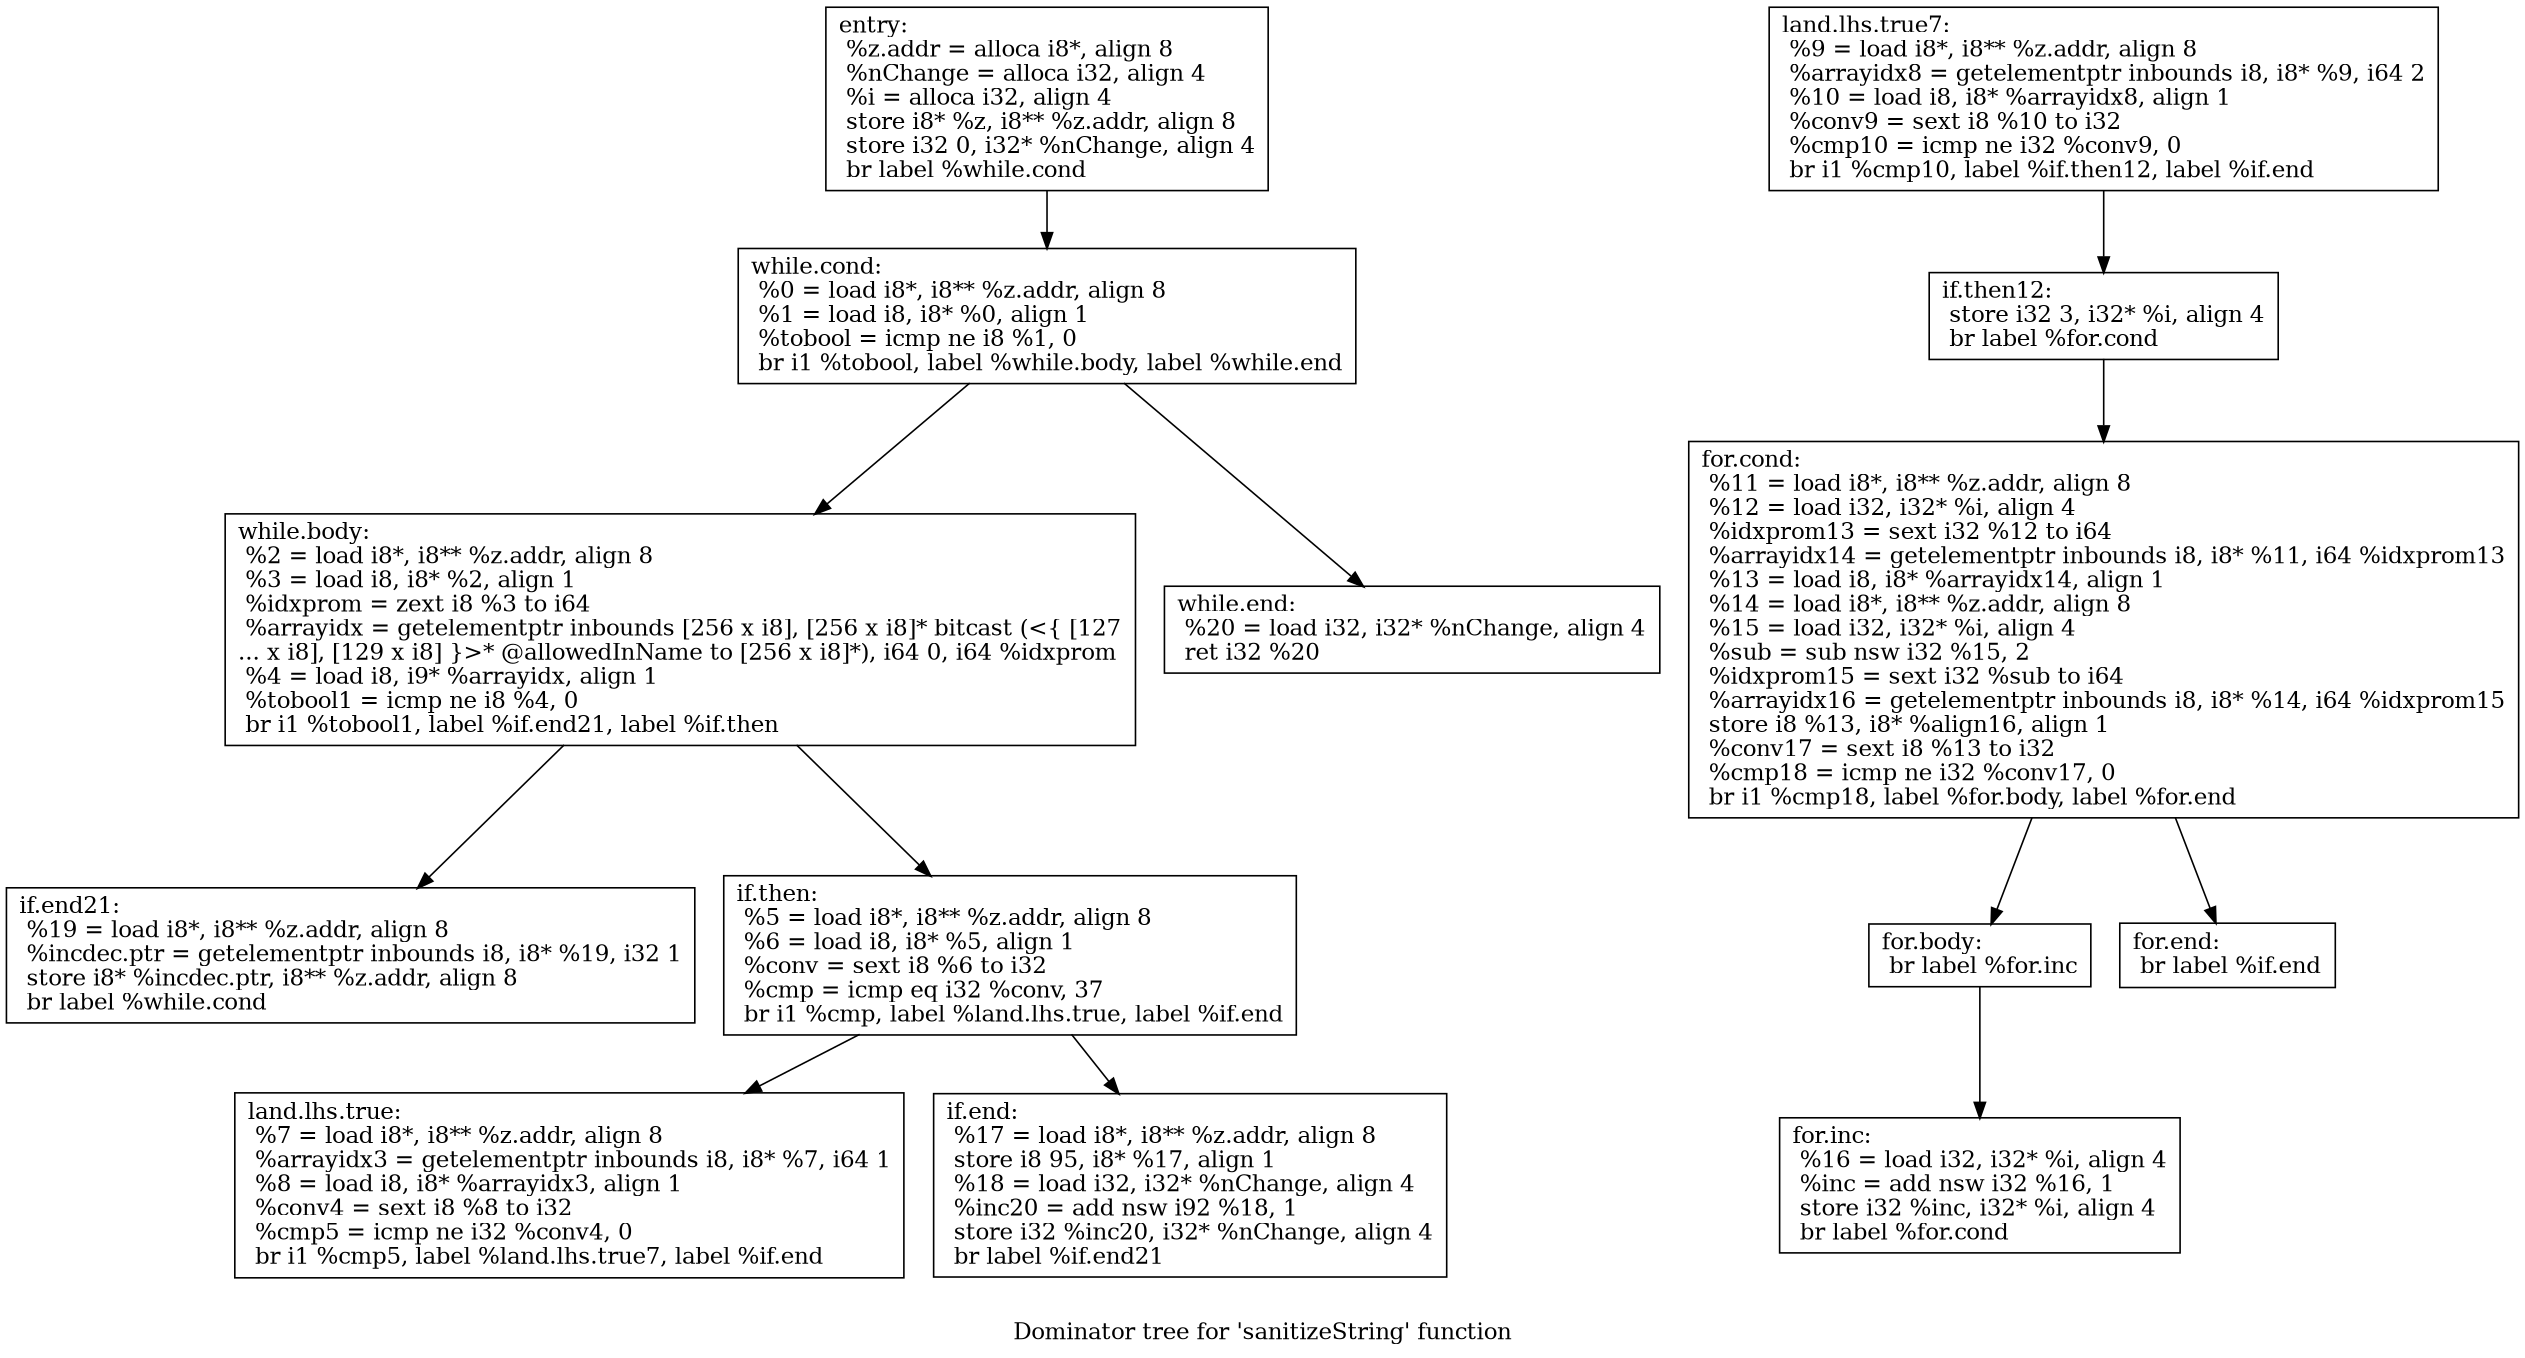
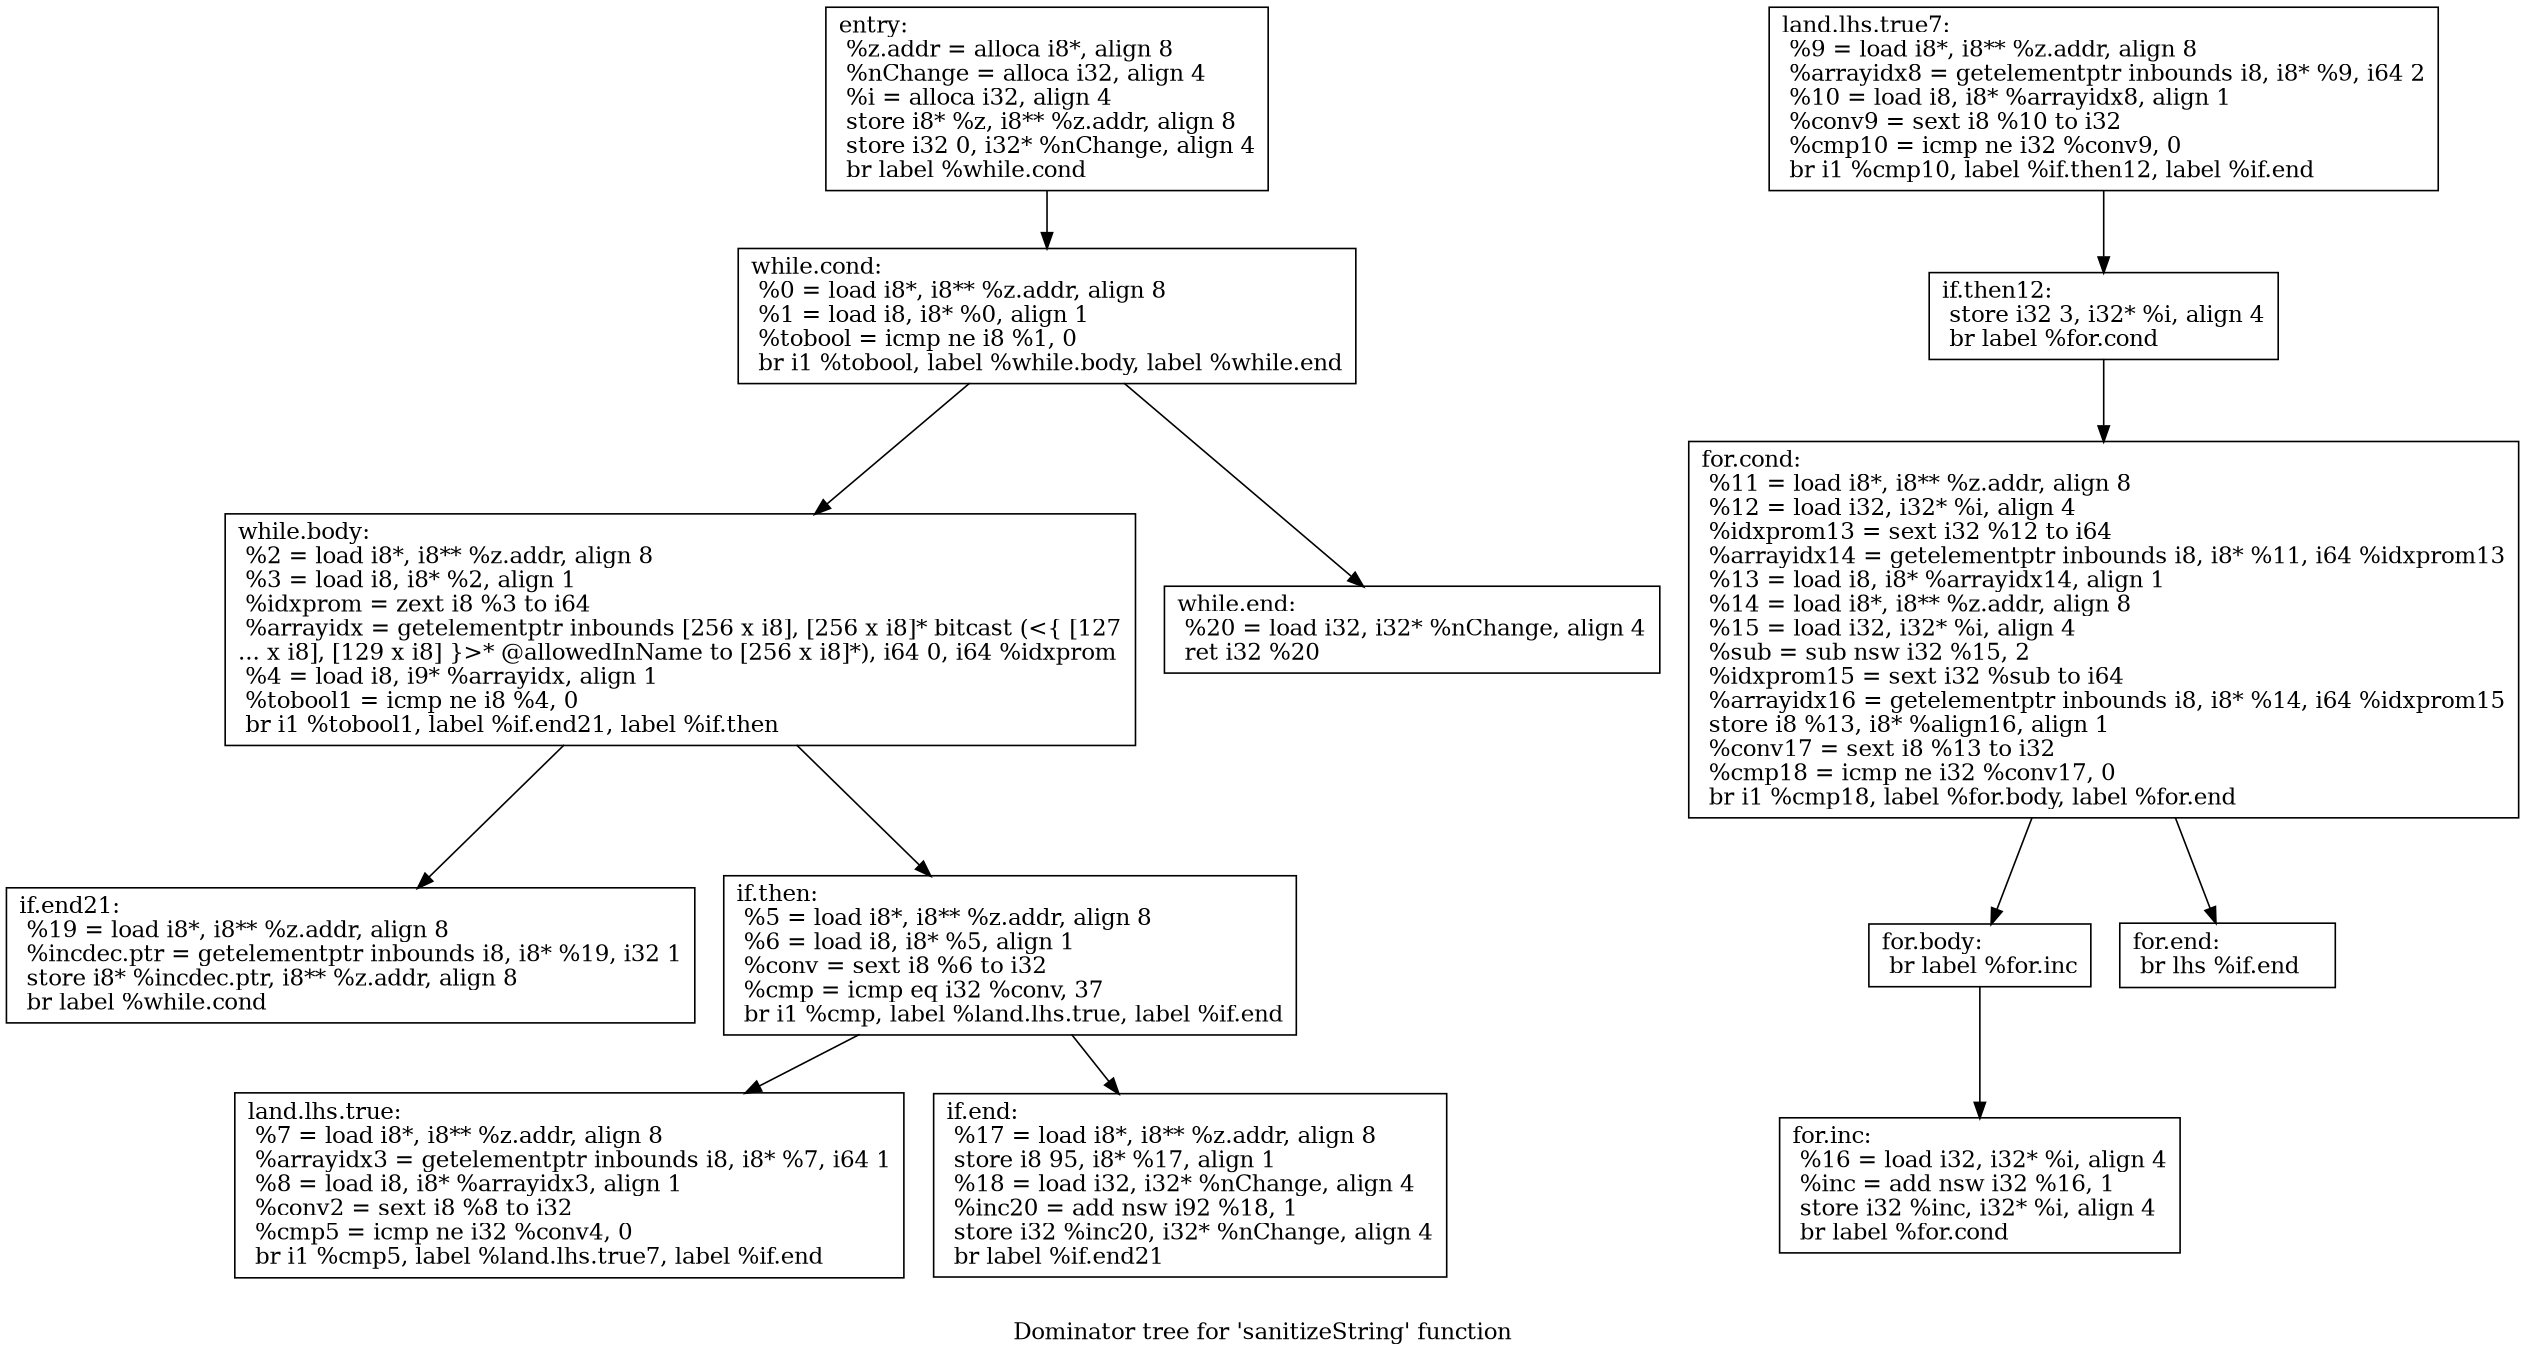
(2228, 967) -> (2216, 967)
(410, 1209) -> (410, 1209)
